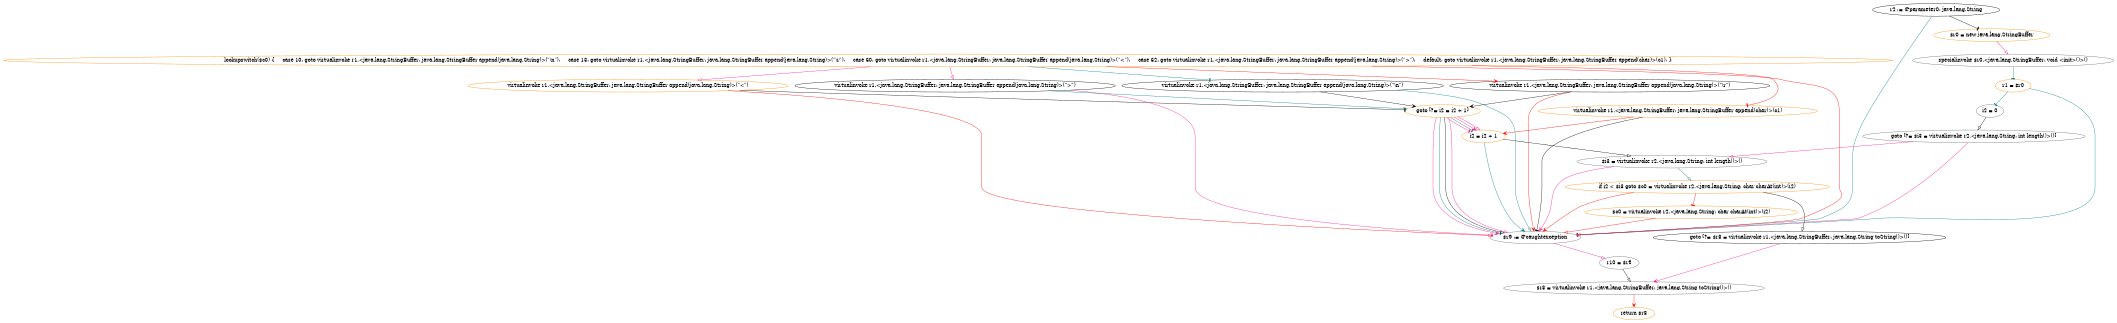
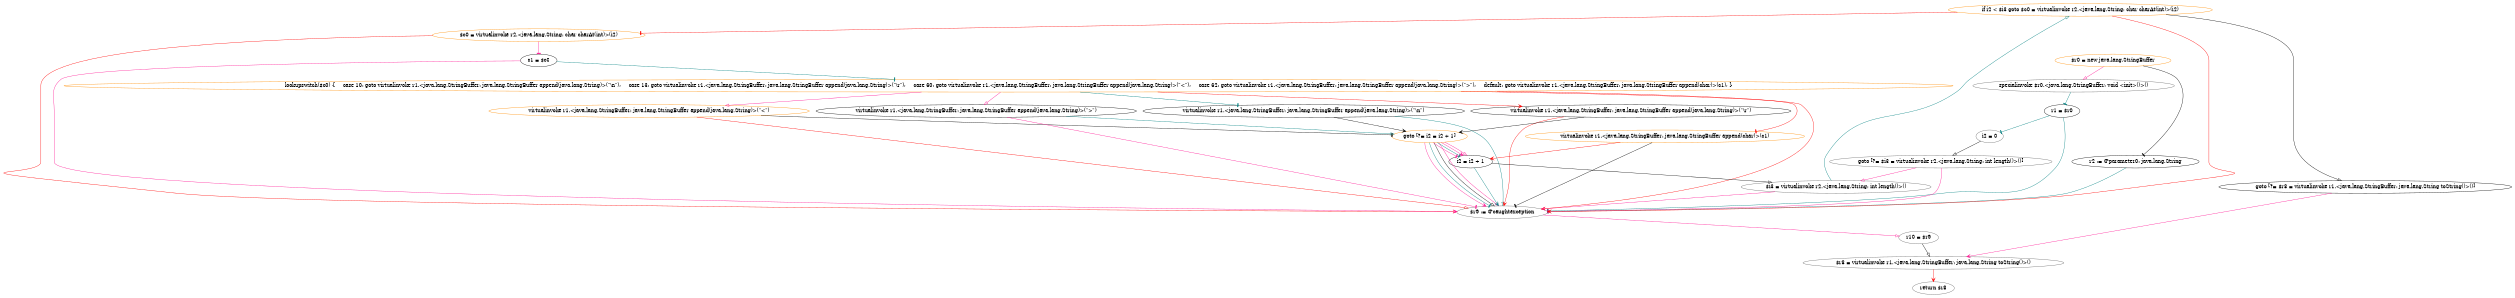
(1963, 22) -> (2182, 104)
none -> (539, 60)
(2013, 86) -> (2062, 111)
(1484, 136) -> (1471, 162)
(1634, 313) -> (1933, 288)
